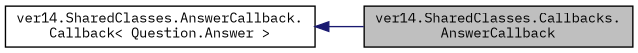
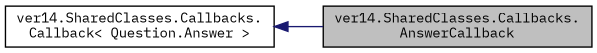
(160, 27) -> (140, 27)
